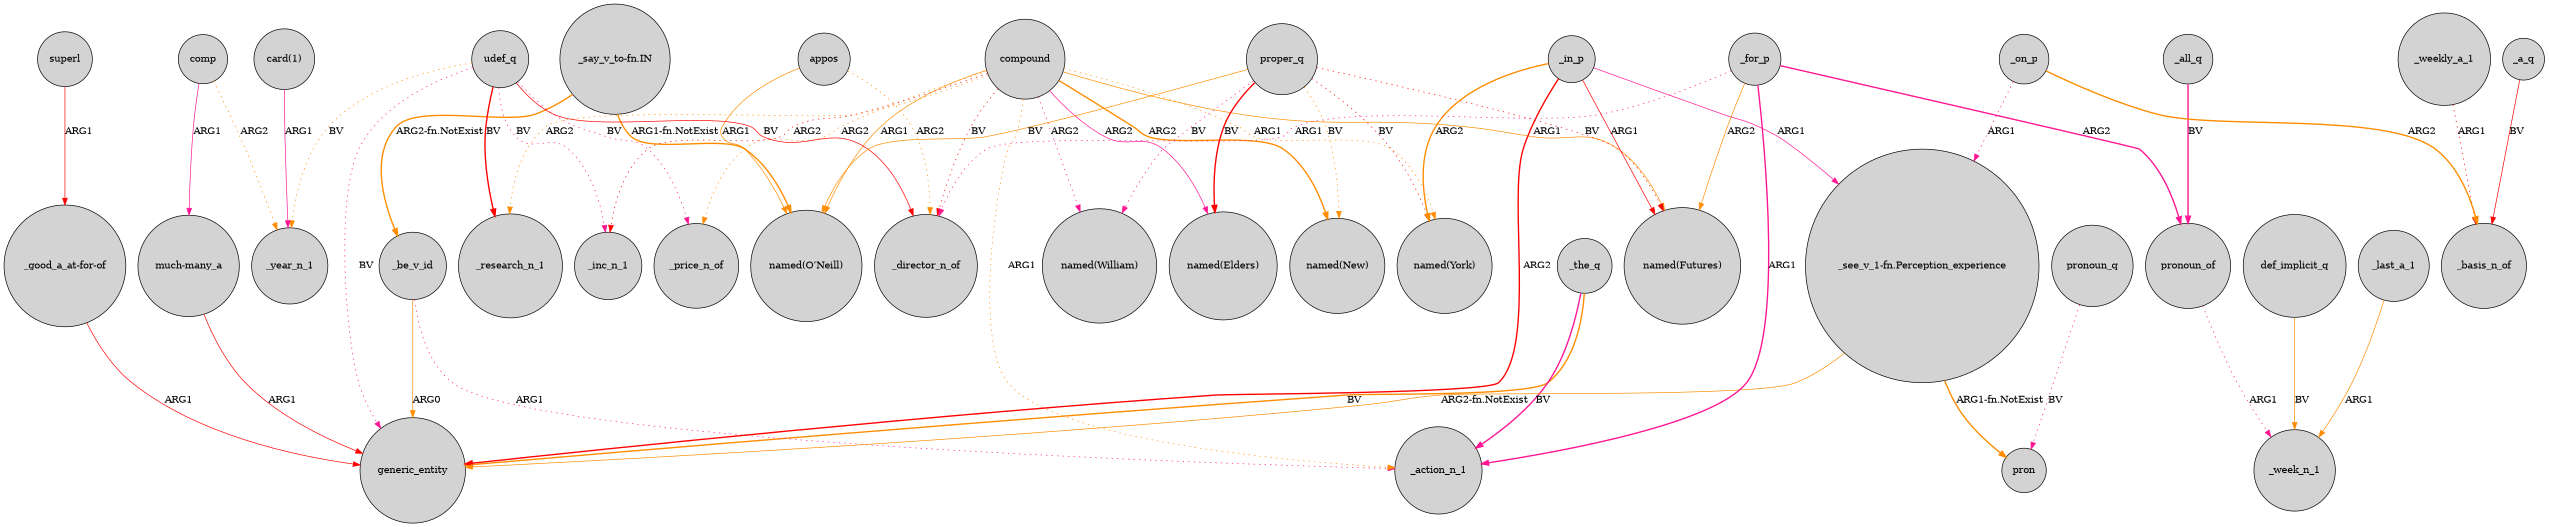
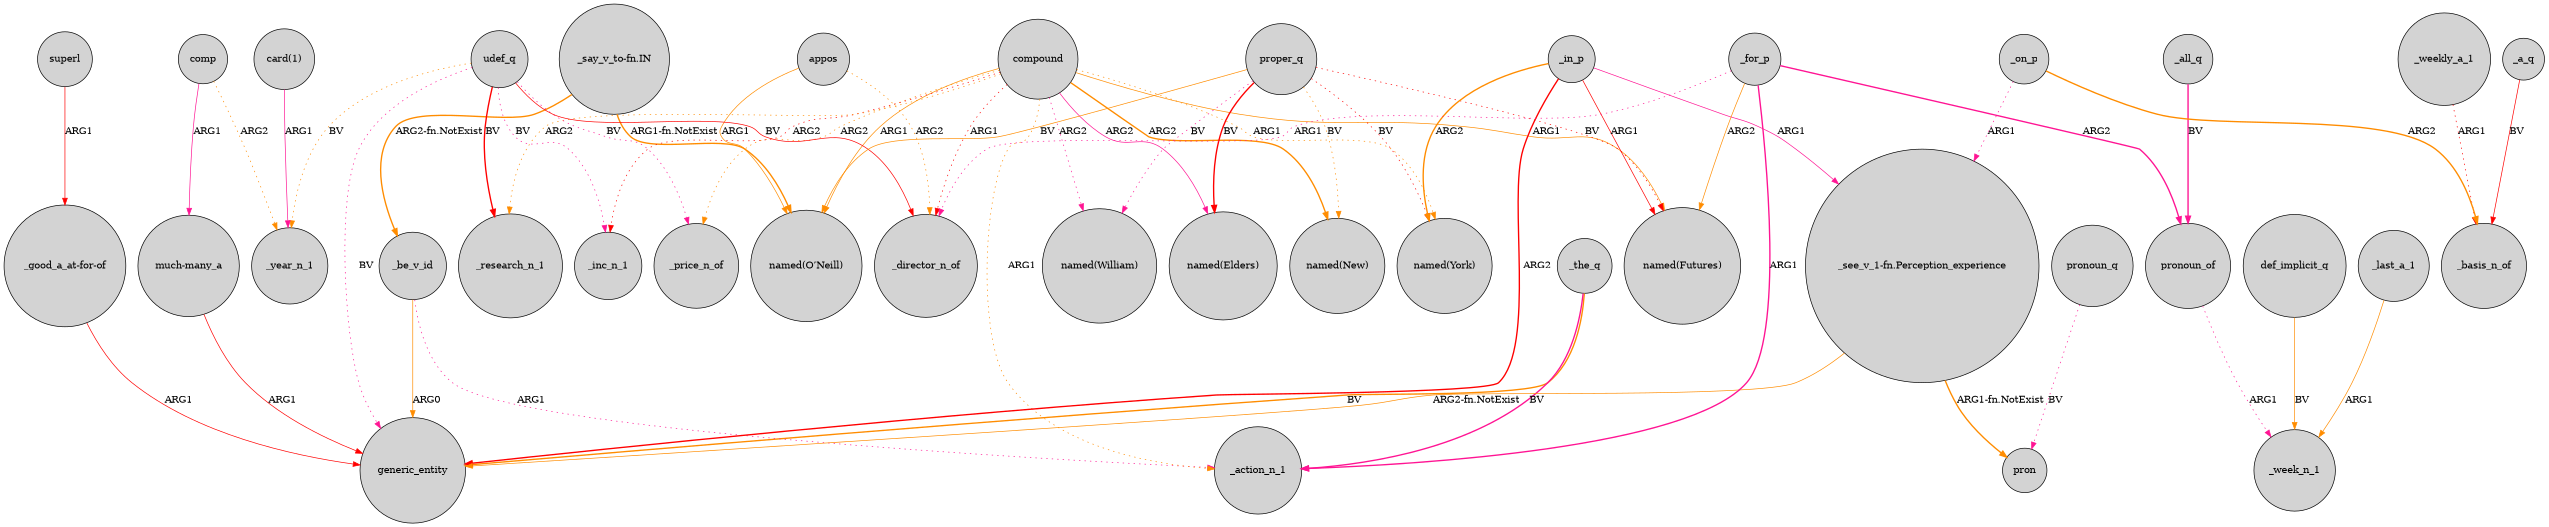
(978, 132) -> (984, 132)
